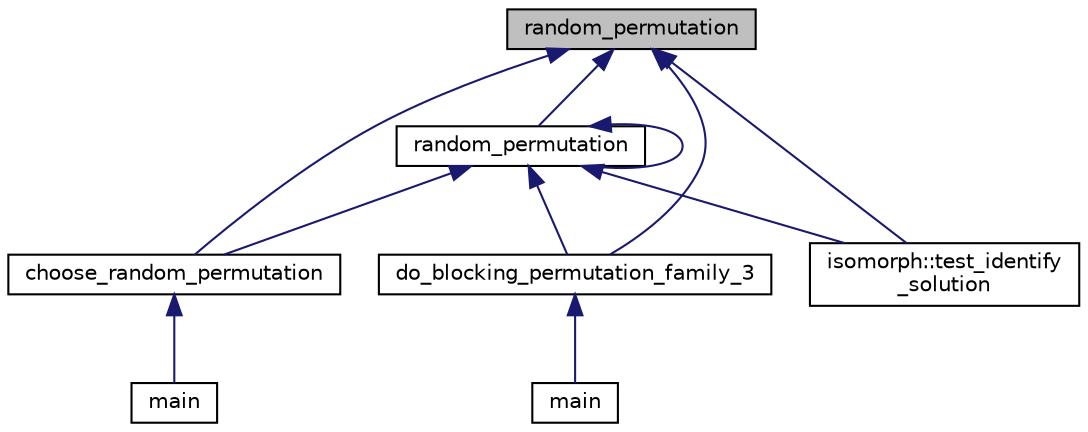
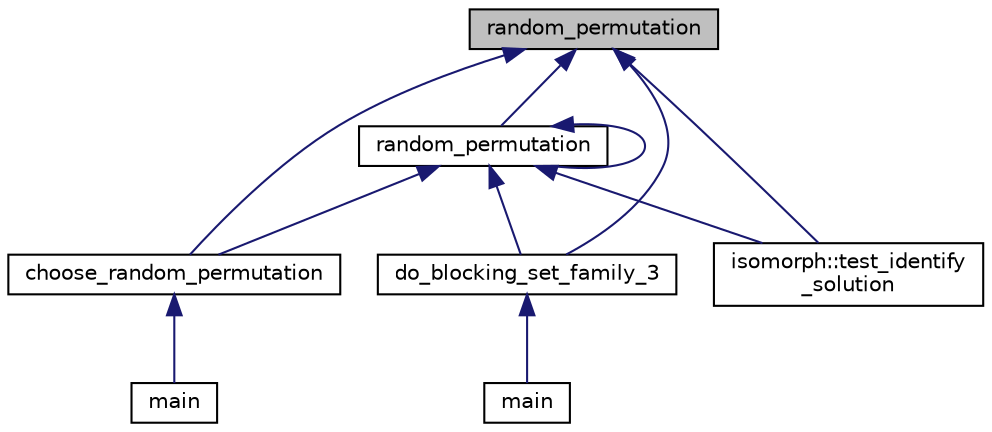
(575, 275) -> (527, 275)
